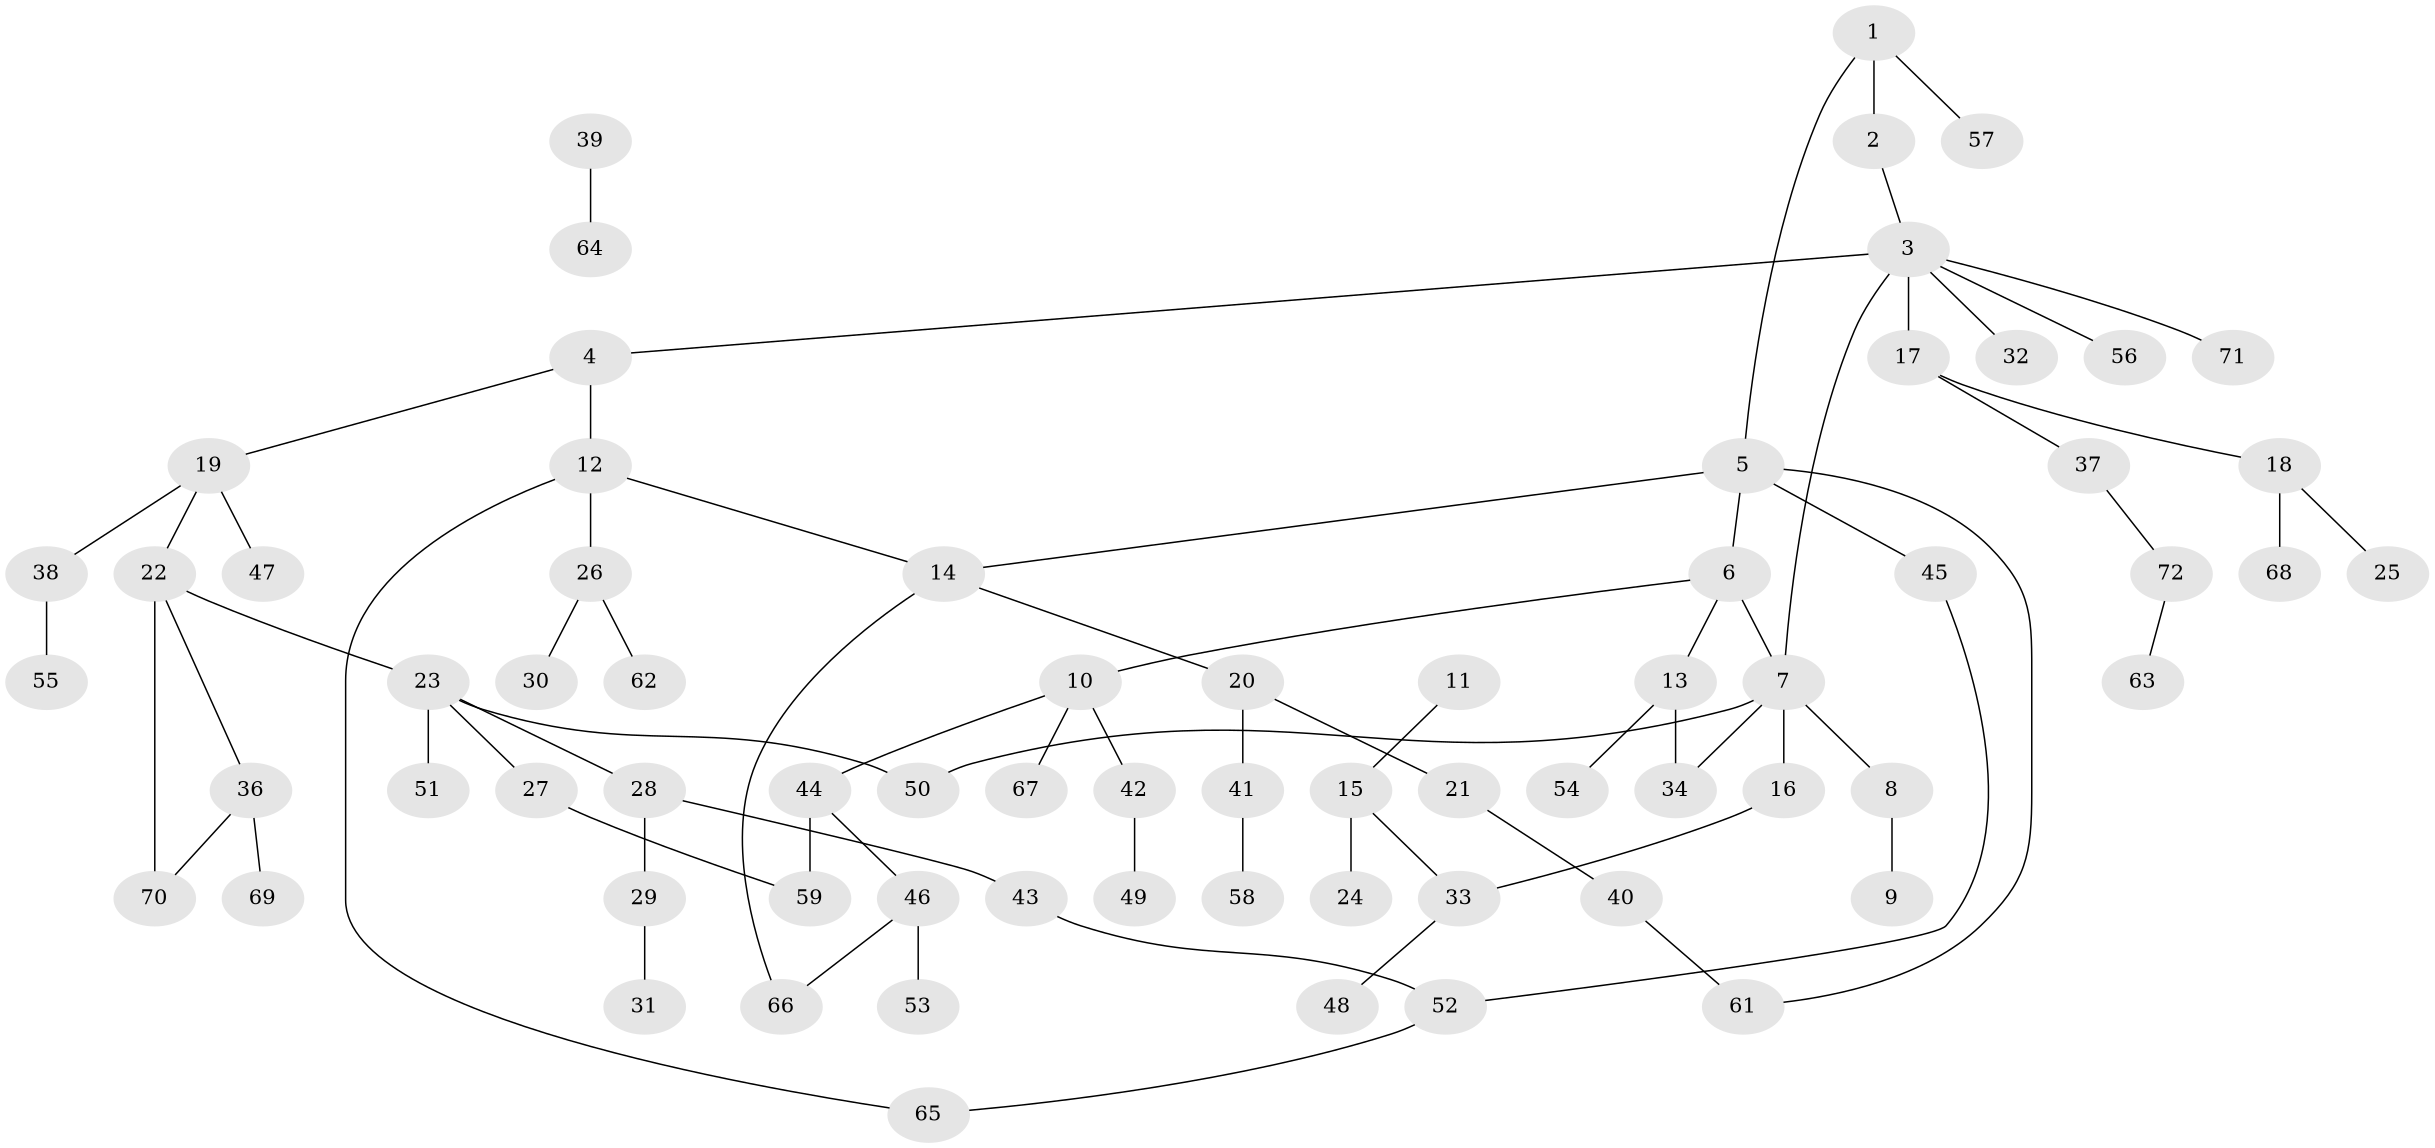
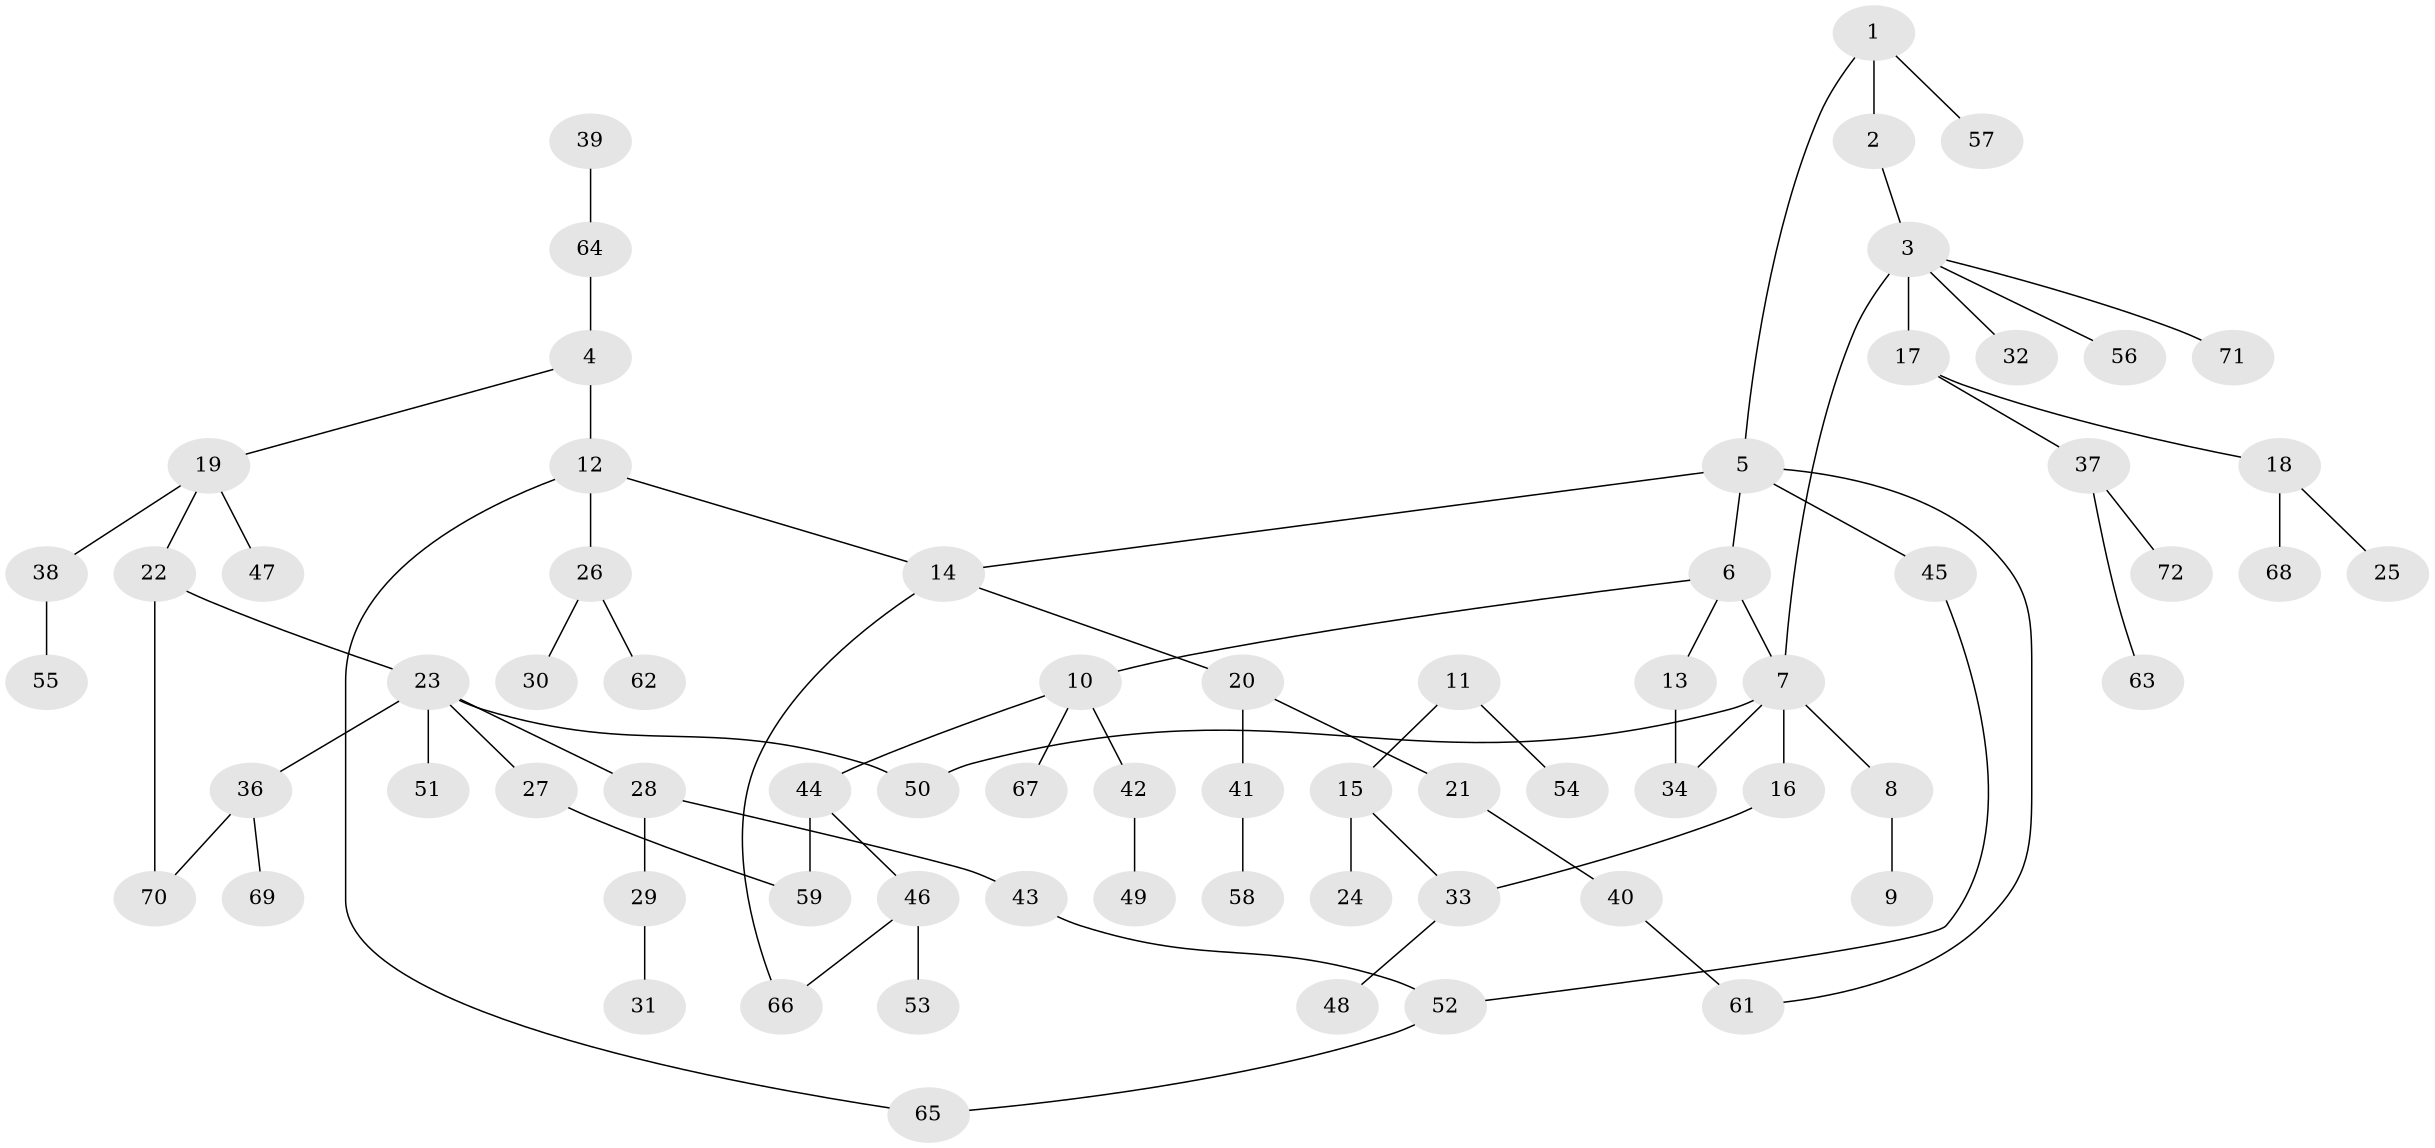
(1250, 304) -> (591, 304)
(2157, 628) -> (2111, 575)
(203, 682) -> (334, 740)
(1615, 742) -> (1508, 732)
